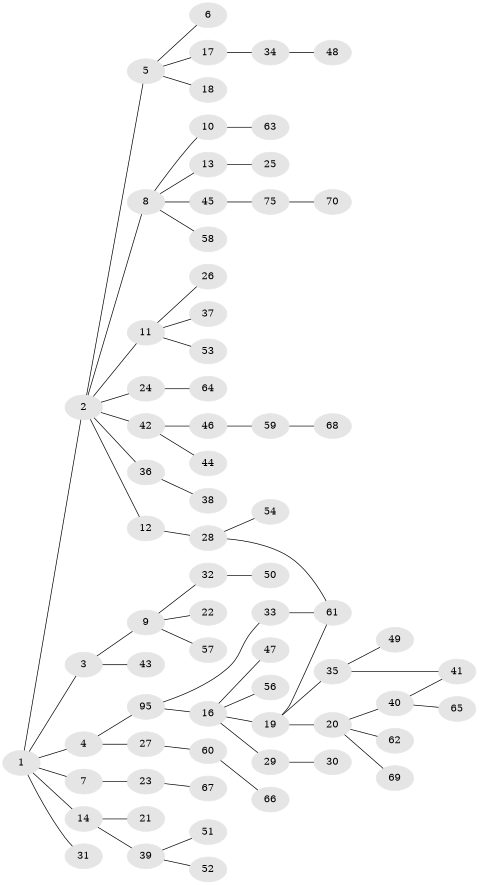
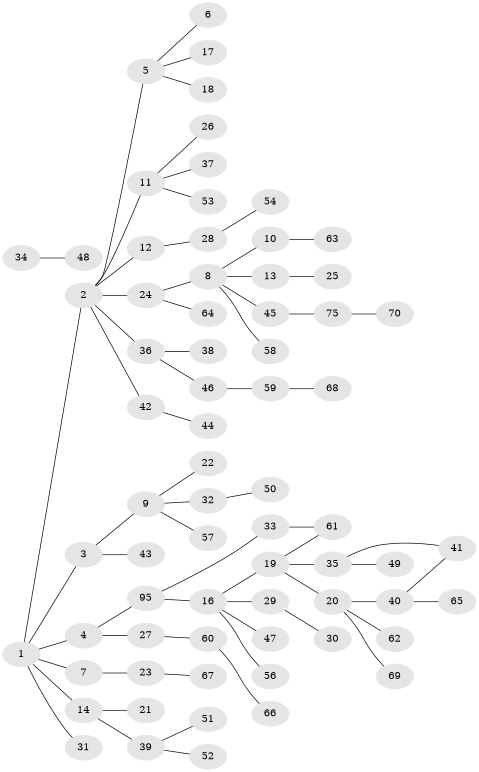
(239, 53) -> none
(115, 305) -> (177, 286)
(177, 426) -> (177, 370)
(286, 555) -> none
